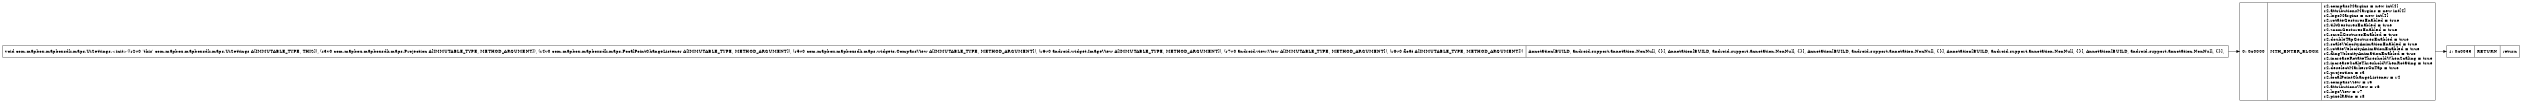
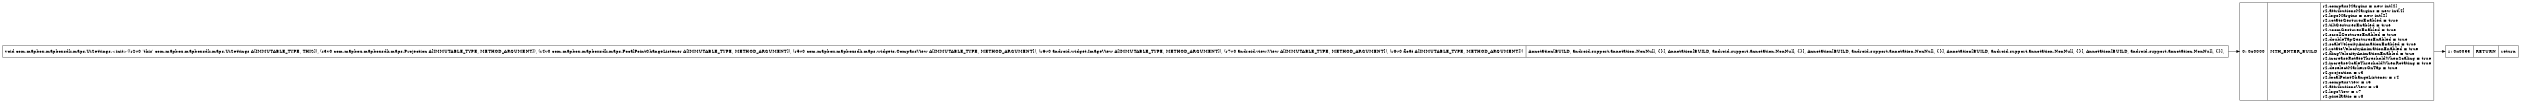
(2295, 51) -> (2294, 51)
